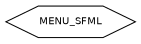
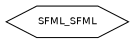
(71, 22) -> (67, 22)
